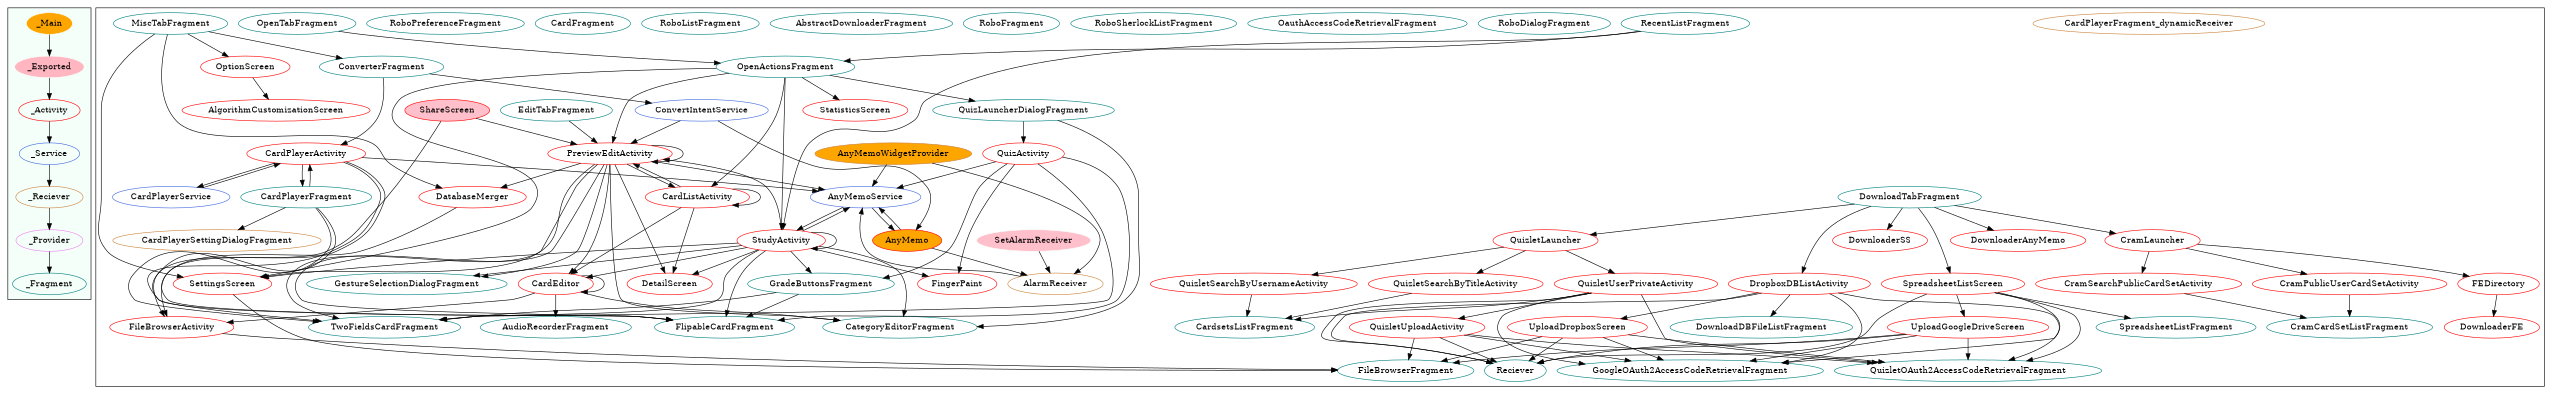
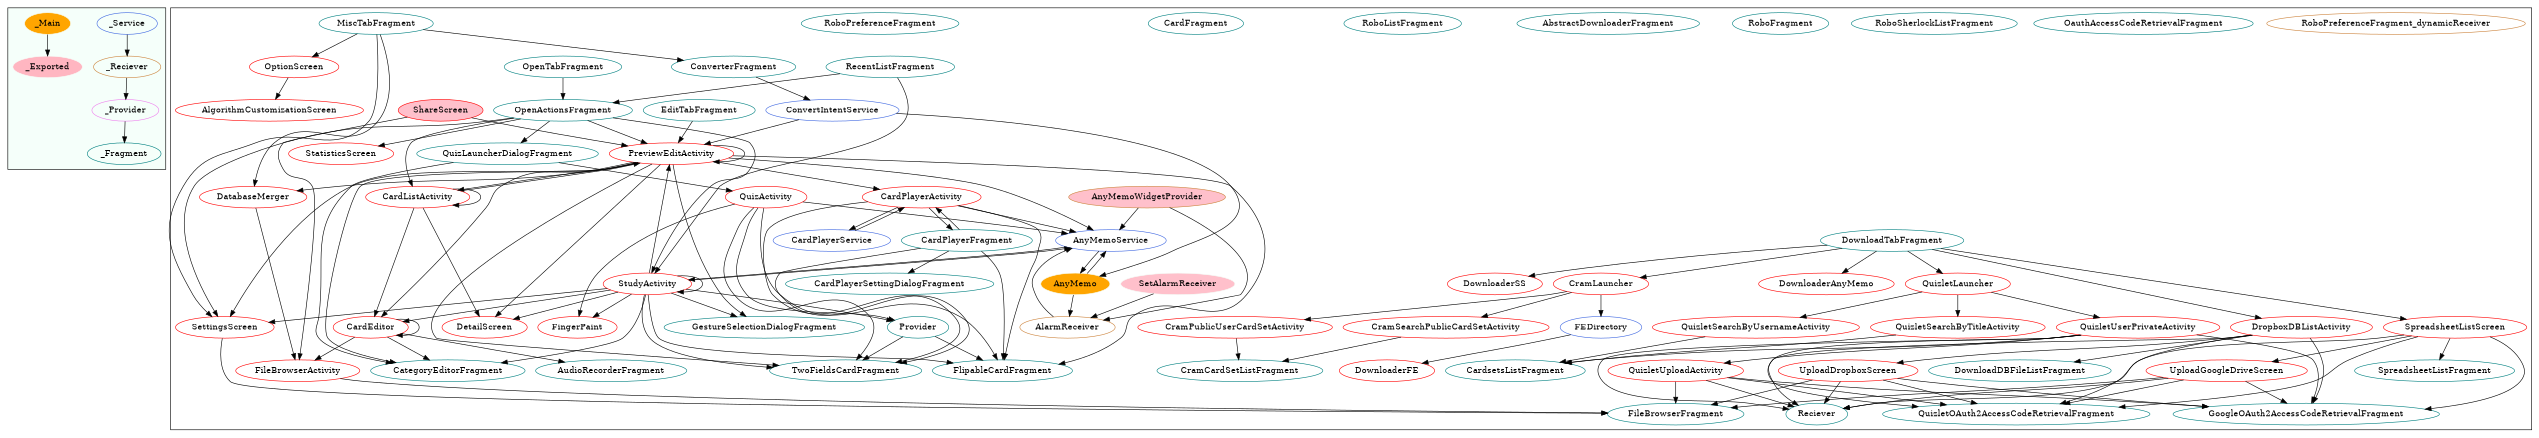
(1544, 24) -> none
(2149, 24) -> (2396, 24)
(49, 110) -> none
(378, 117) -> (794, 175)
(893, 154) -> (1147, 197)
(217, 241) -> (890, 284)
(907, 241) -> (1075, 284)
(821, 284) -> (918, 327)
(2499, 284) -> (1601, 327)
